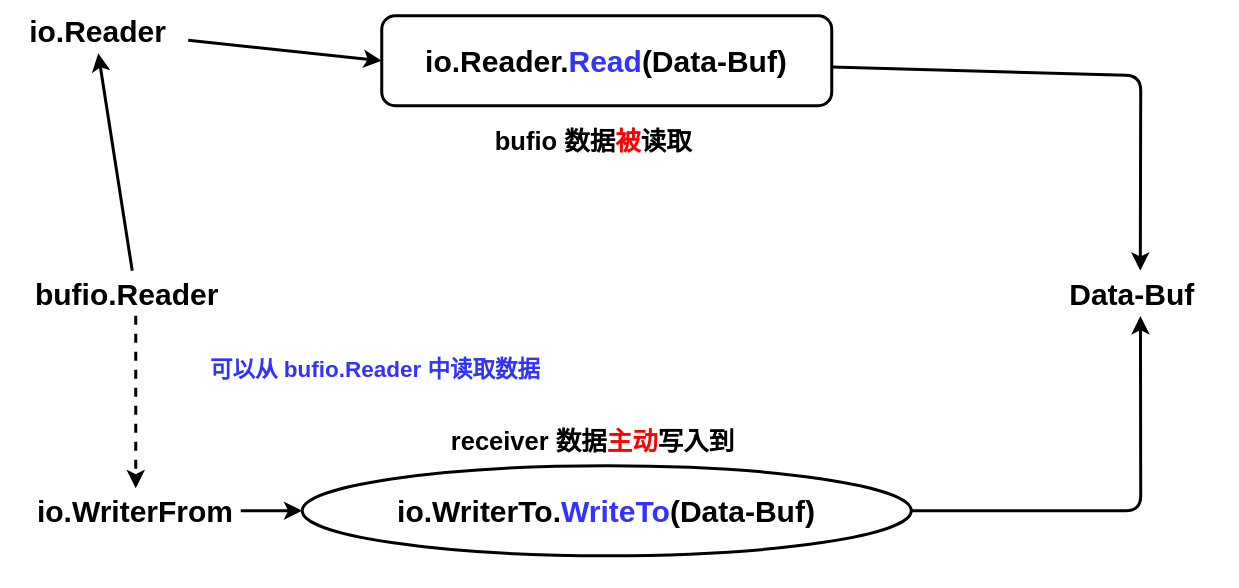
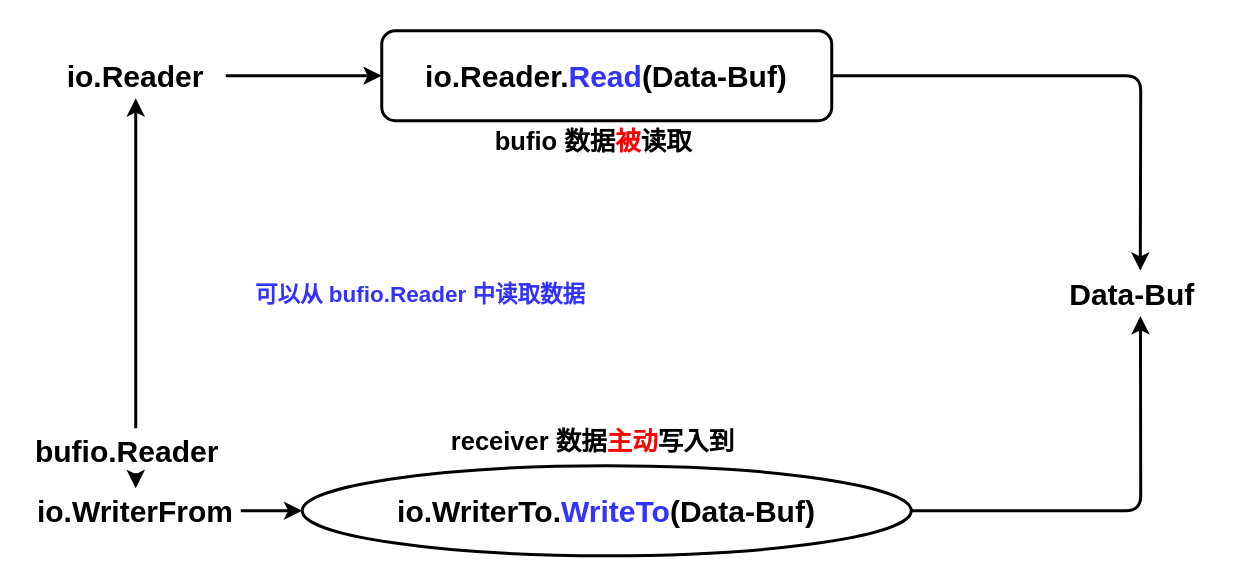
(98, 31) -> (136, 76)
(607, 61) -> (607, 76)
(136, 293) -> (136, 451)
(376, 368) -> (421, 293)
